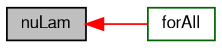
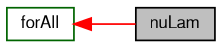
(126, 24) -> (114, 24)
